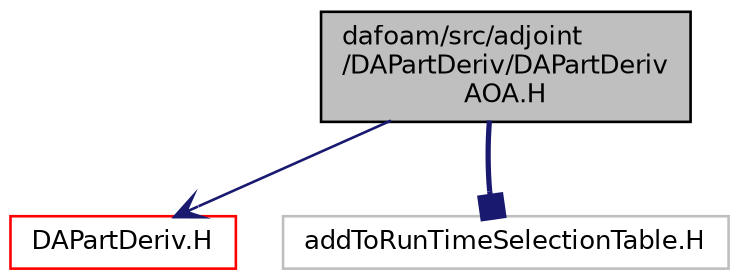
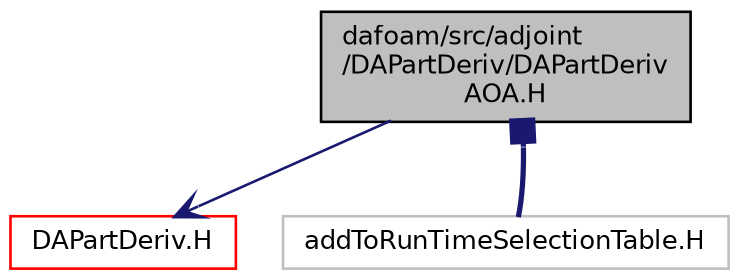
(488, 156) -> (523, 182)
